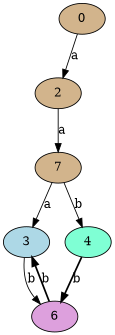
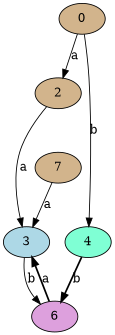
(58, 126) -> (18, 159)
(72, 201) -> (91, 126)
(46, 279) -> (46, 279)
